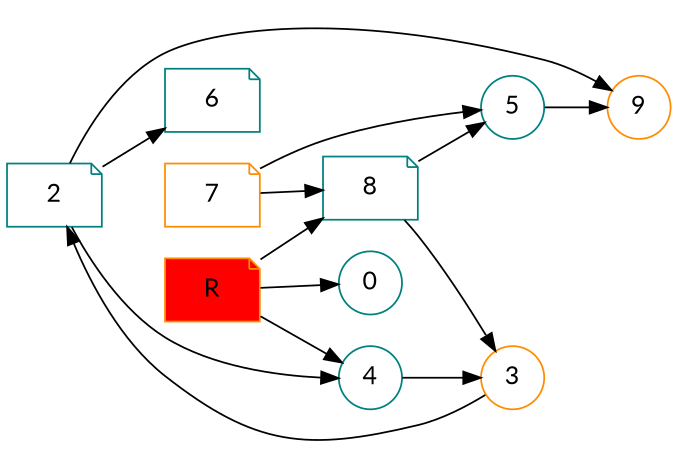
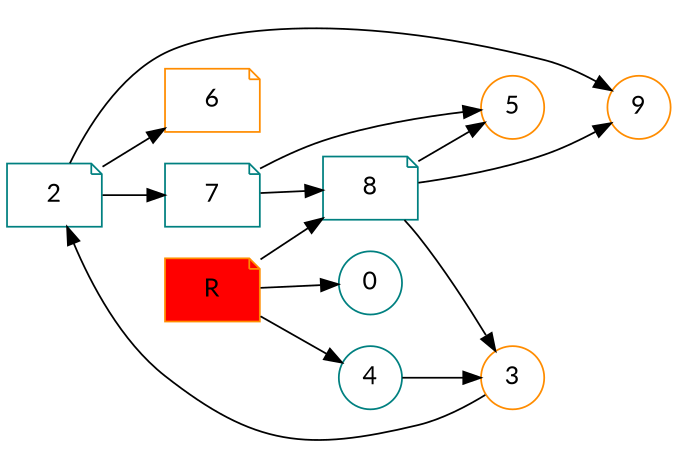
(212, 100) -> (212, 100)
(513, 107) -> (513, 107)
(567, 107) -> (509, 165)
(212, 195) -> (212, 195)
(172, 341) -> (125, 195)
